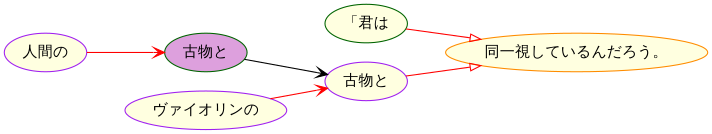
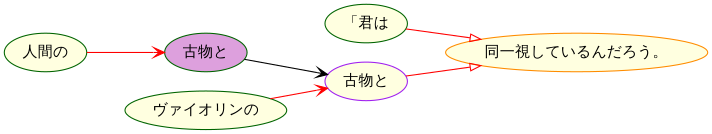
(46, 52) -> (46, 52)
(206, 110) -> (206, 110)
